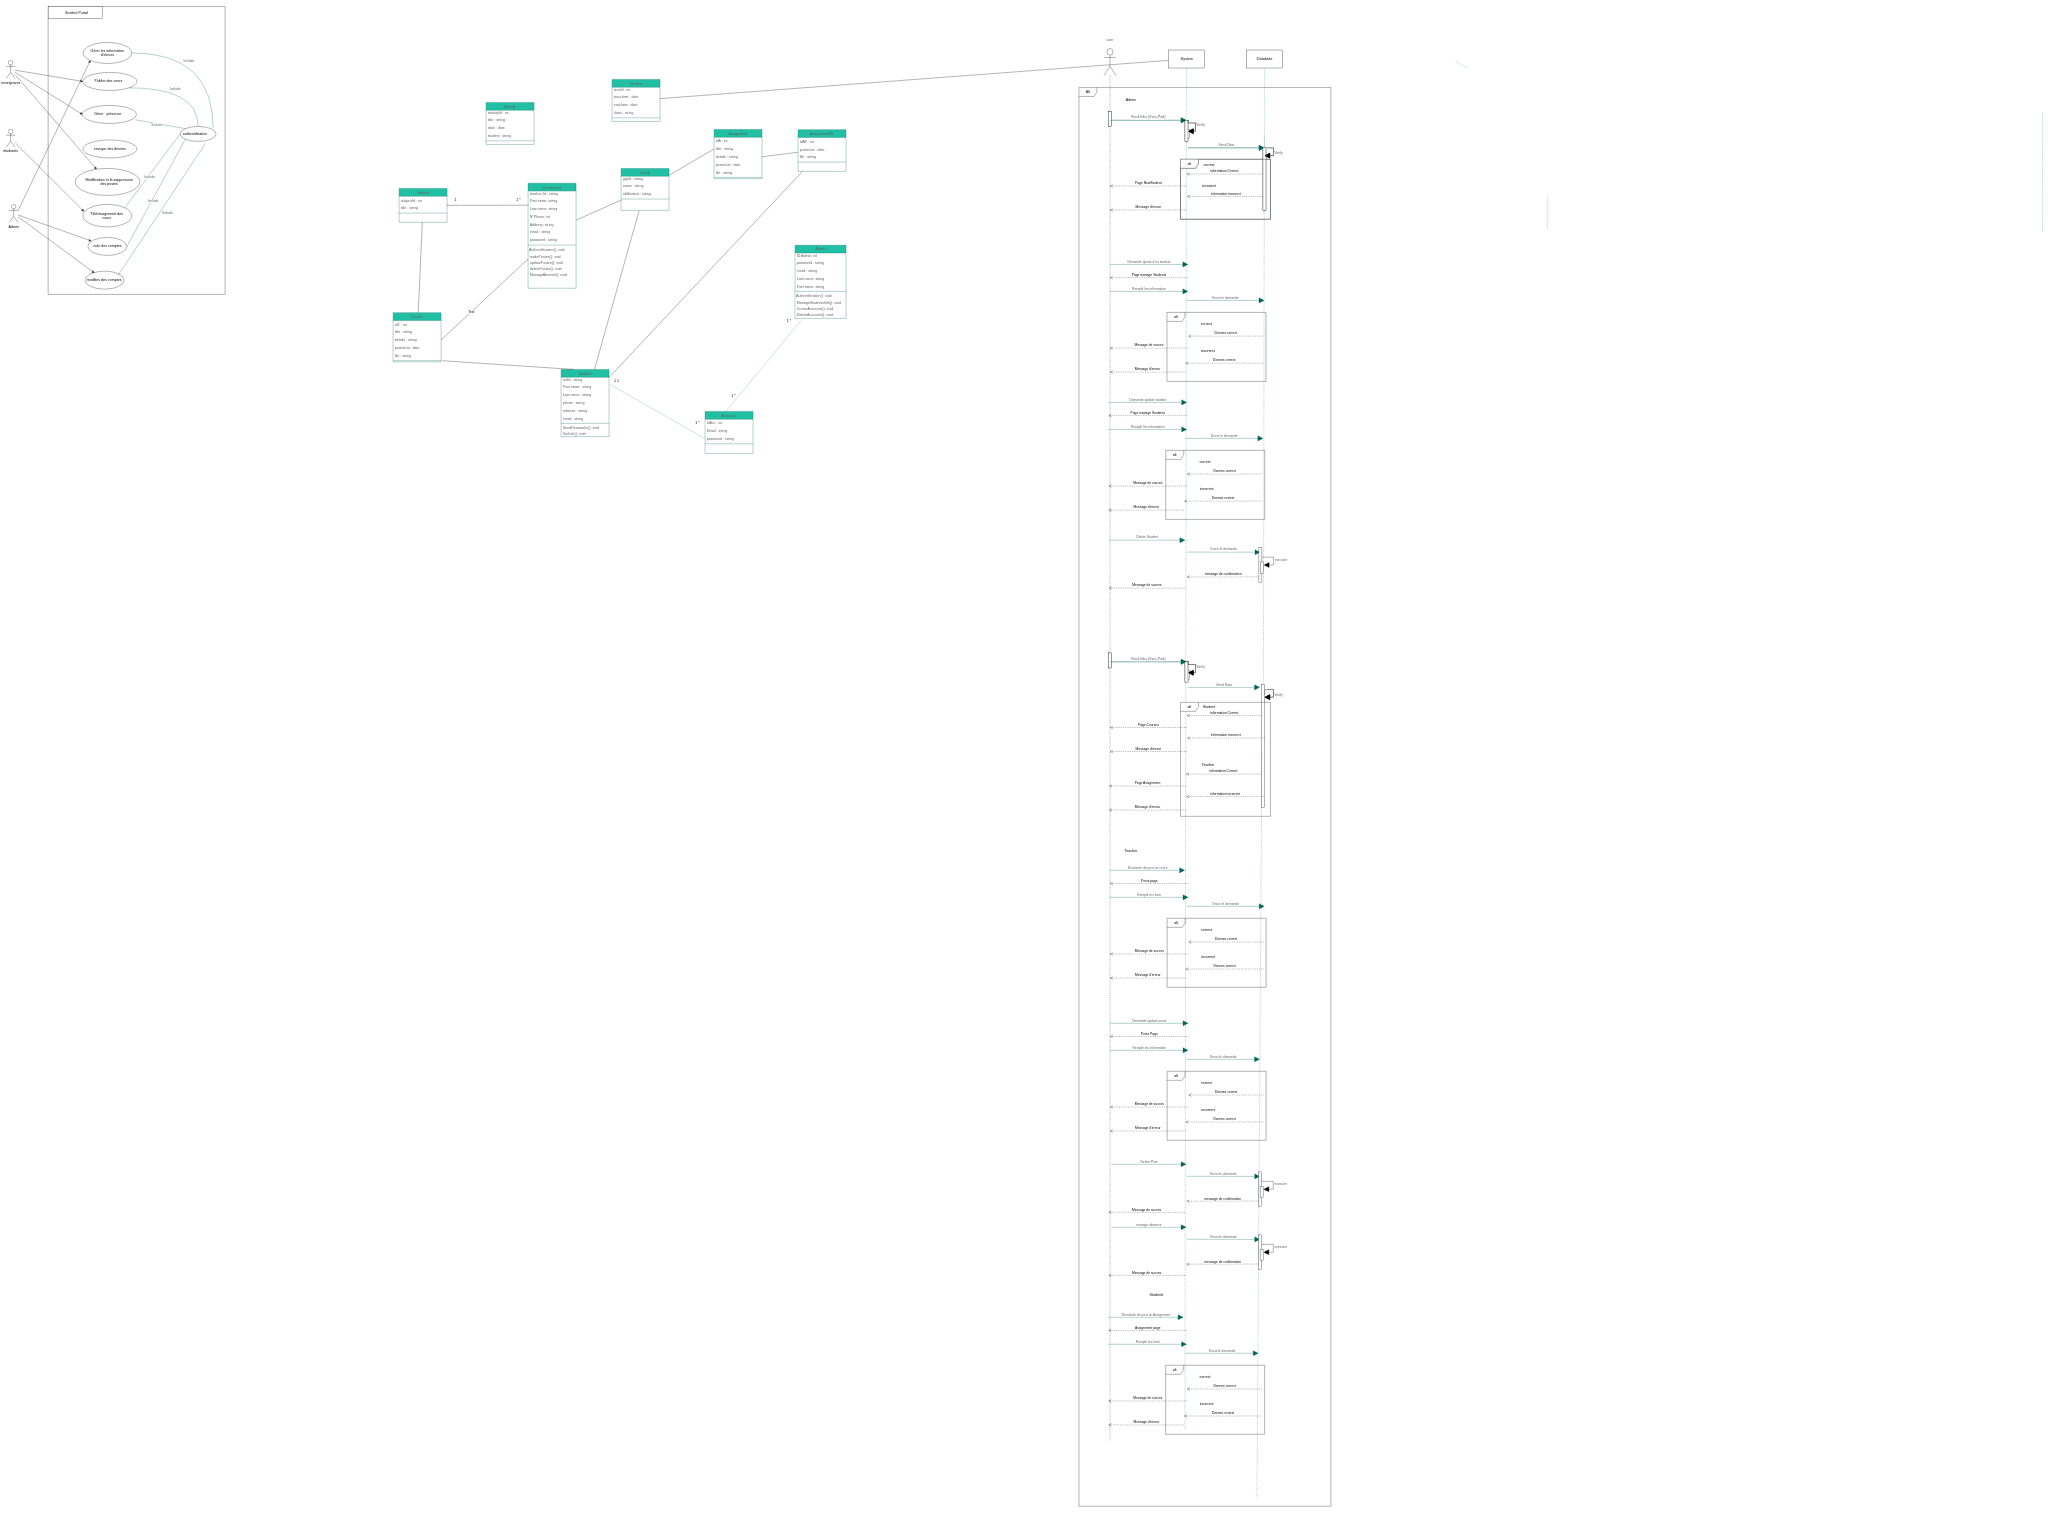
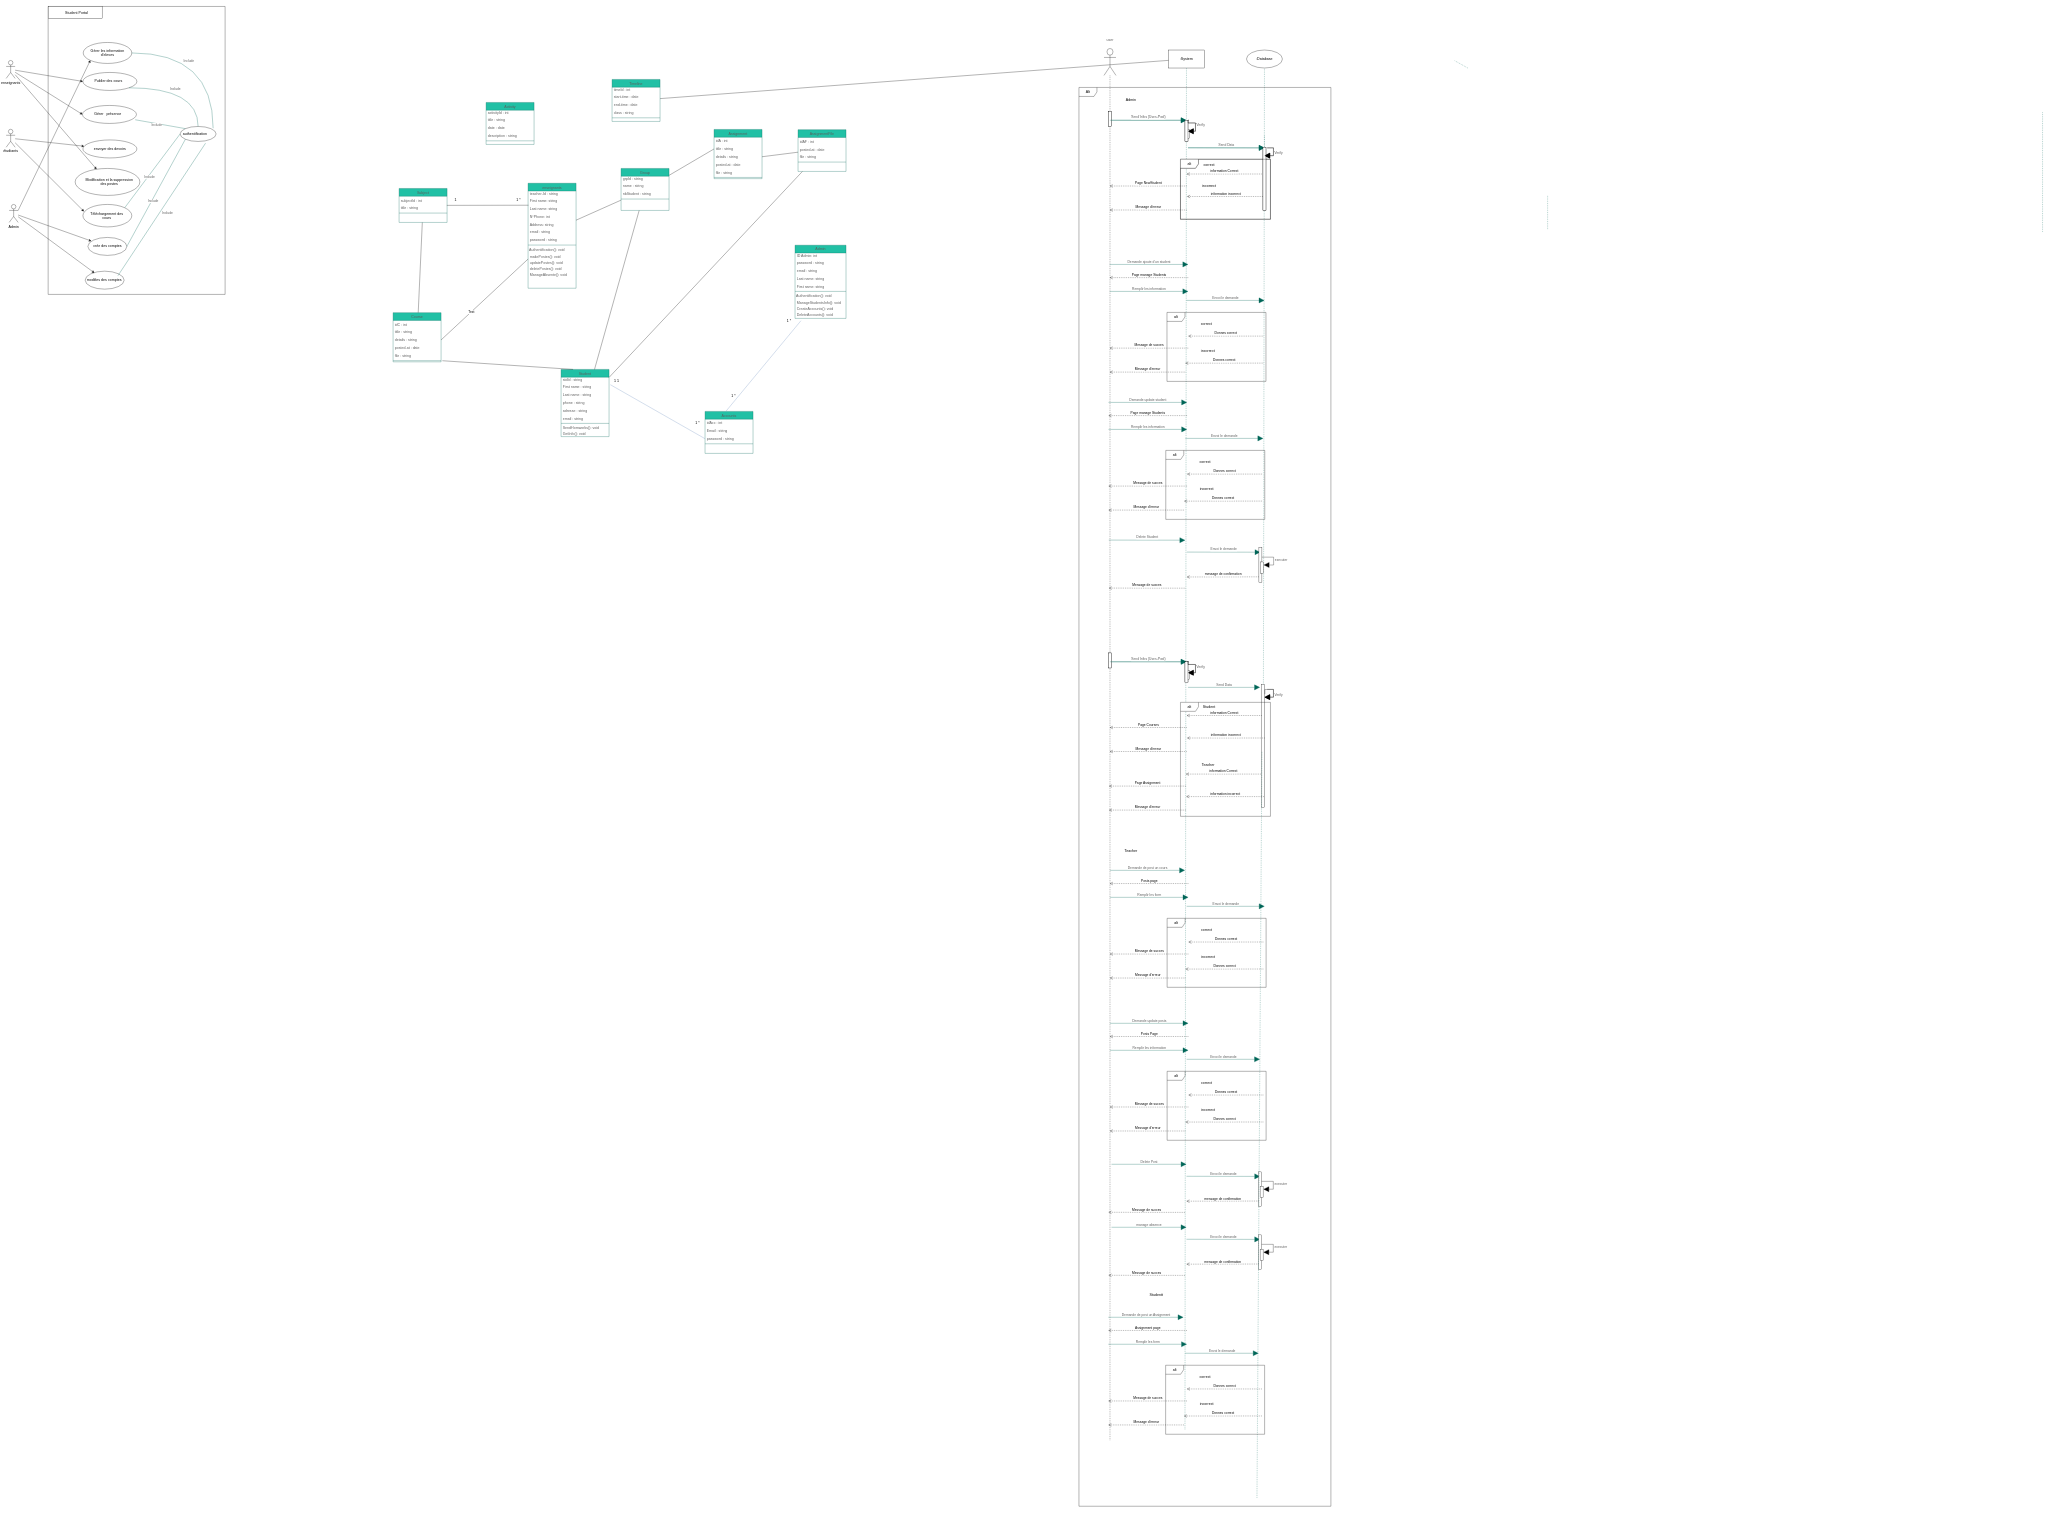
(1265, 59) -> (1265, 59)
(502, 136) -> (505, 136)
none -> (81, 146)
